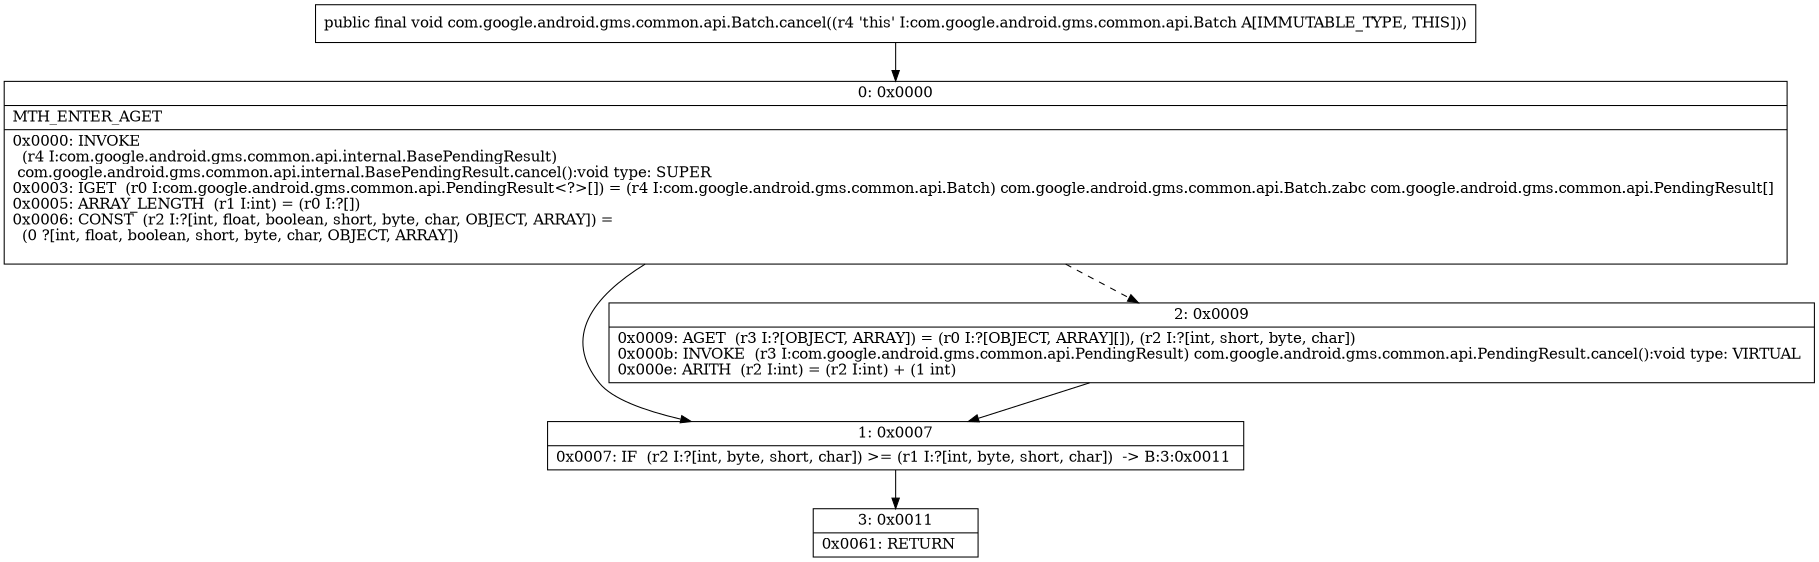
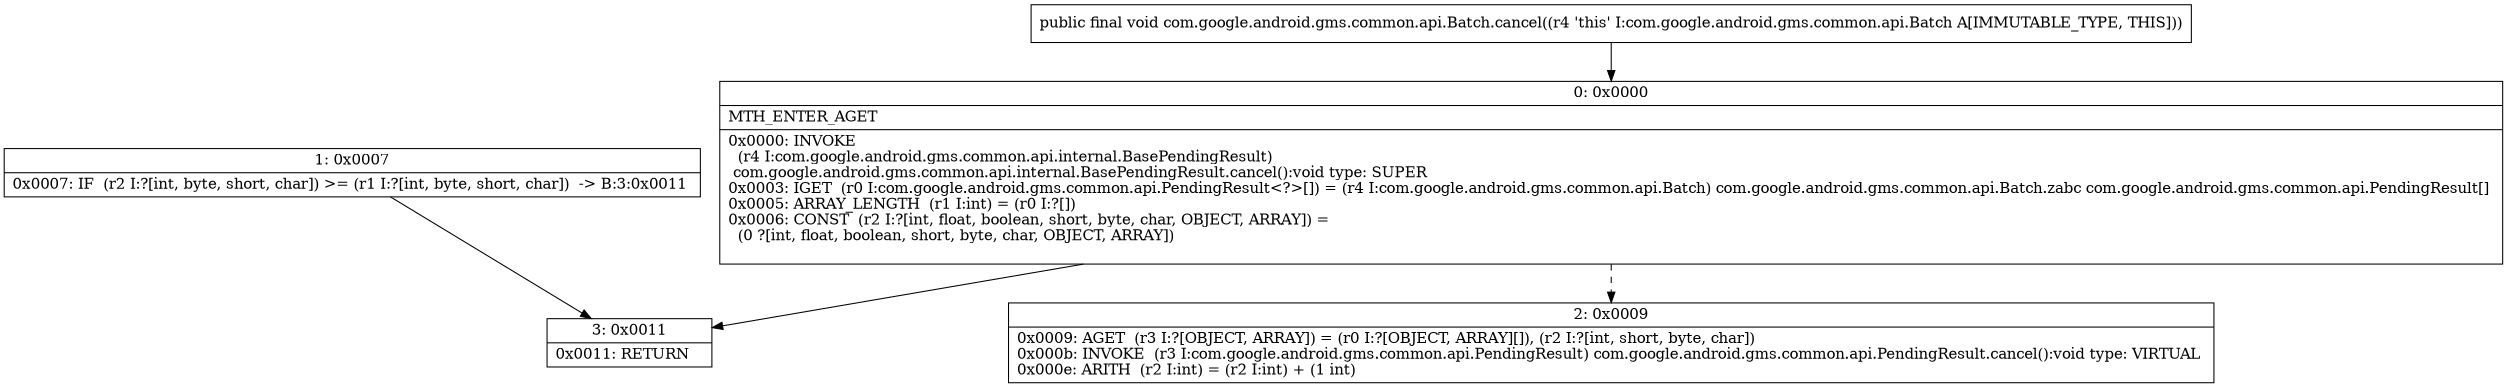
(586, 357) -> (903, 295)
(1034, 401) -> none
(896, 544) -> (629, 354)
